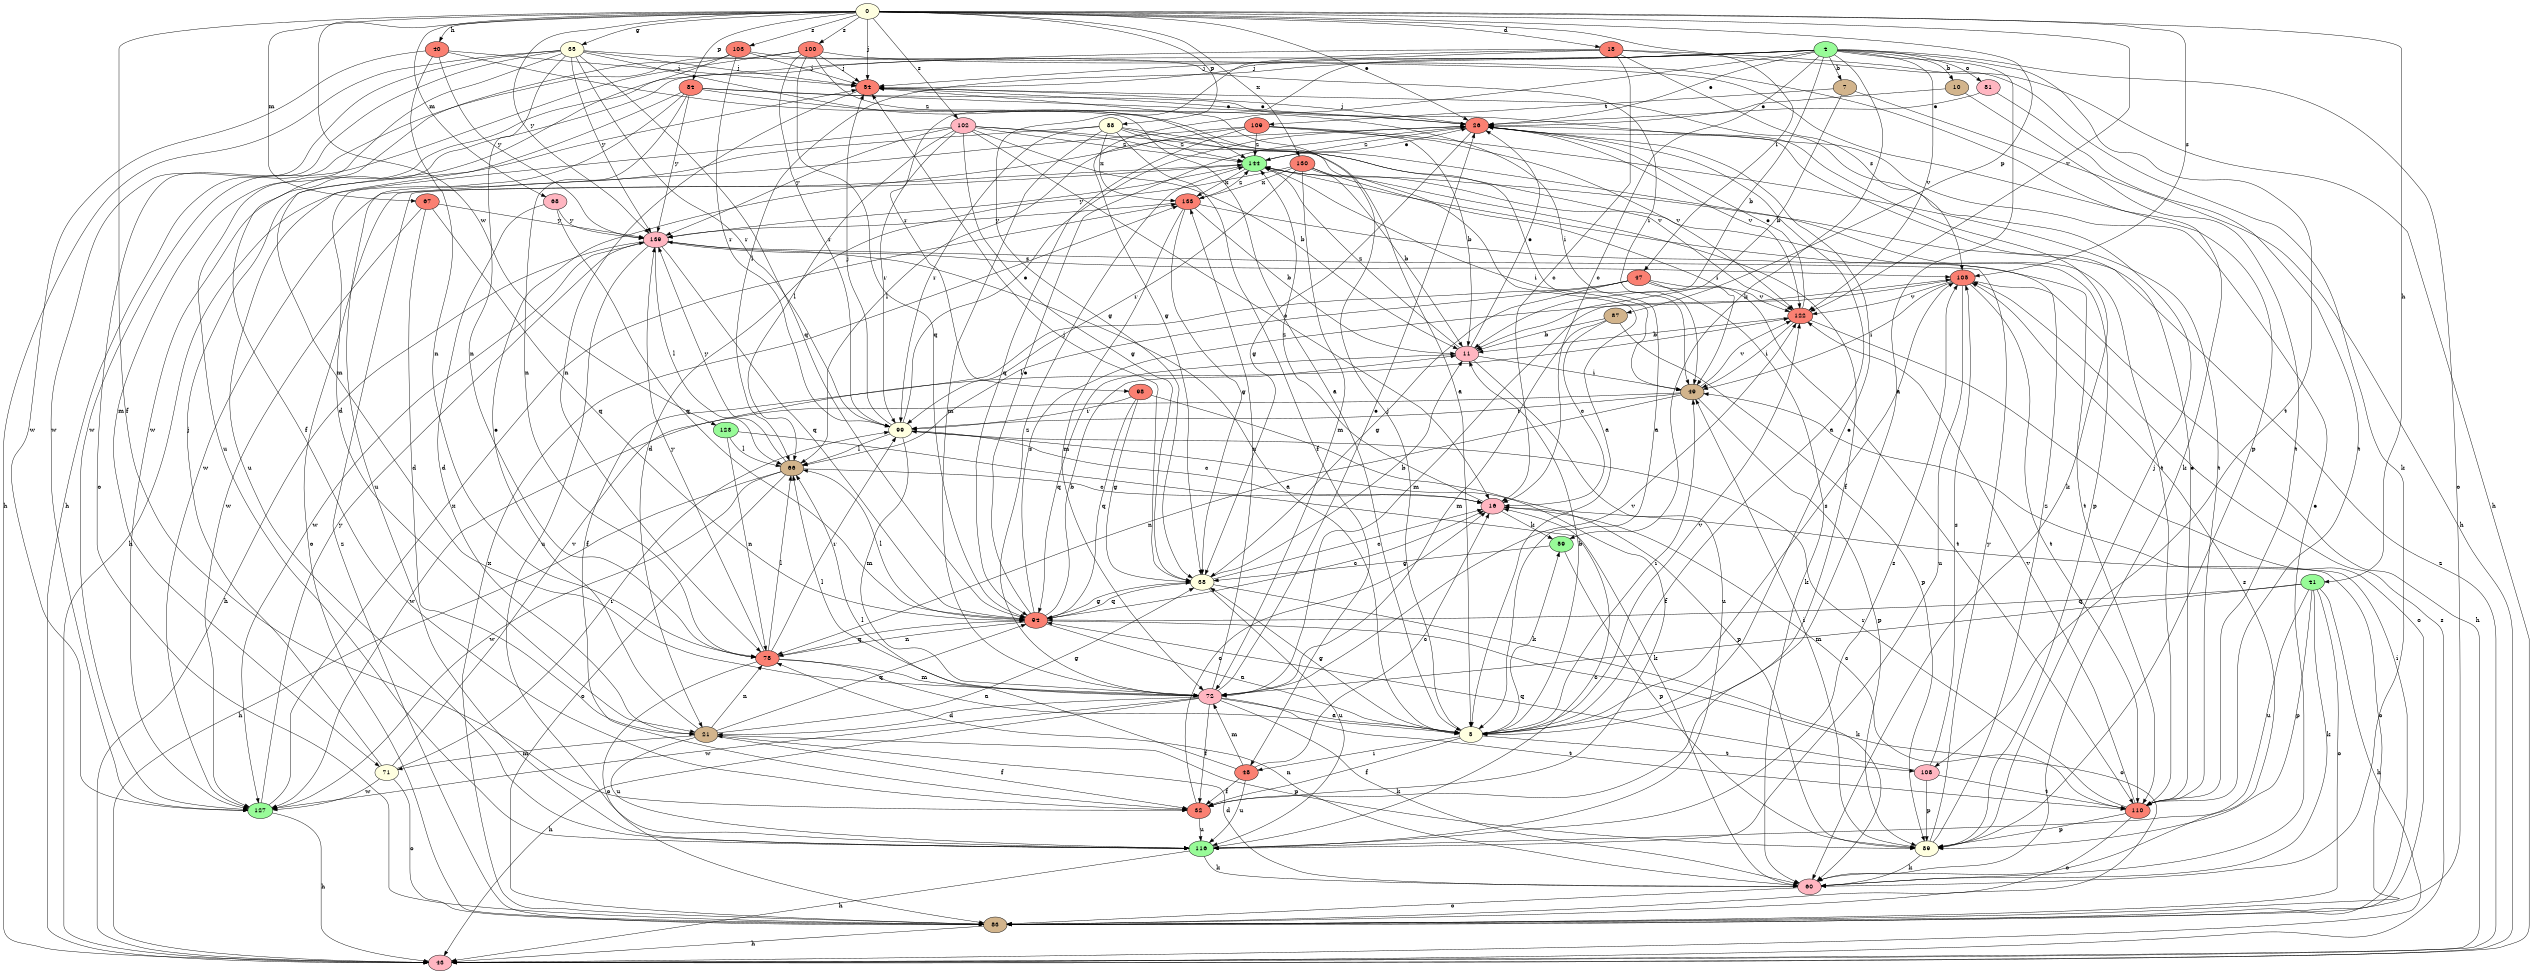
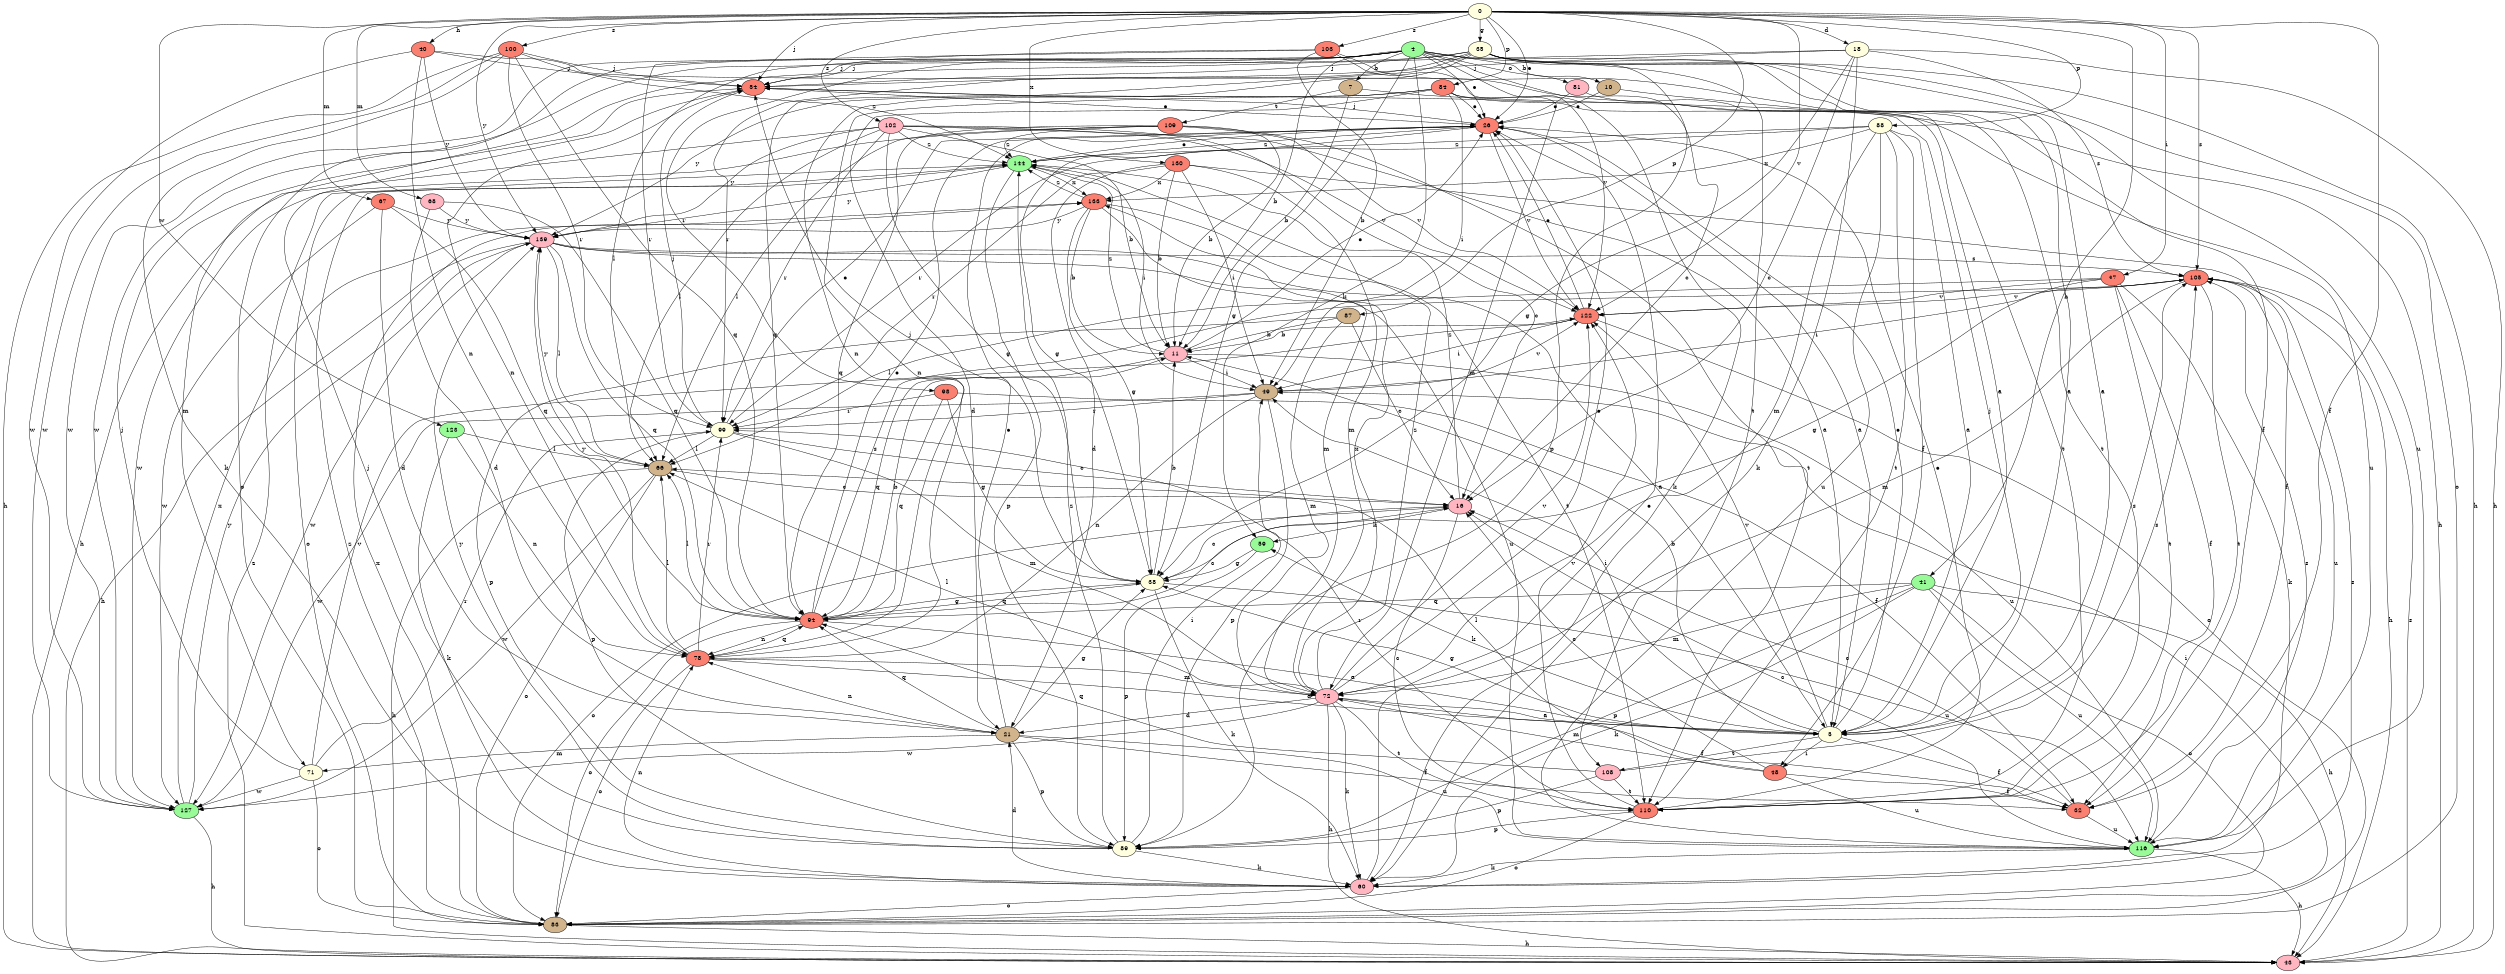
(1611, 49) -> (1857, 49)
(601, 147) -> none
(1649, 221) -> (1363, 221)
(1835, 657) -> (1410, 735)
